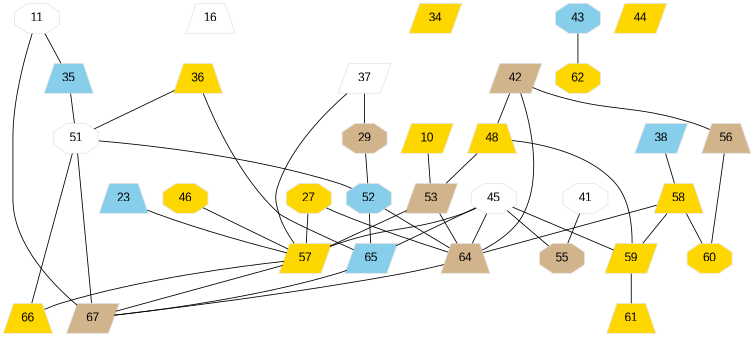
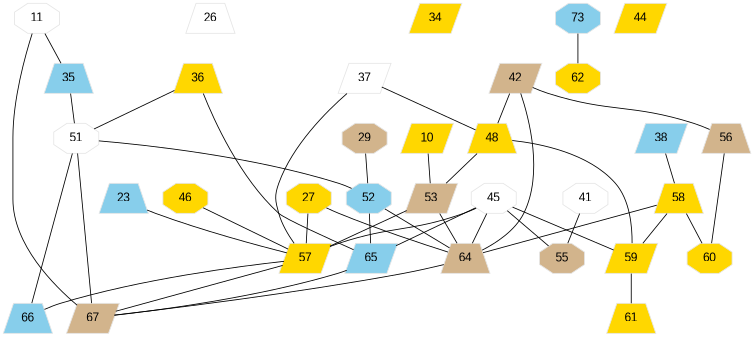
(210, 18) -> (210, 18)
(578, 18) -> (578, 18)
(365, 108) -> (429, 108)
(28, 318) -> (28, 318)
